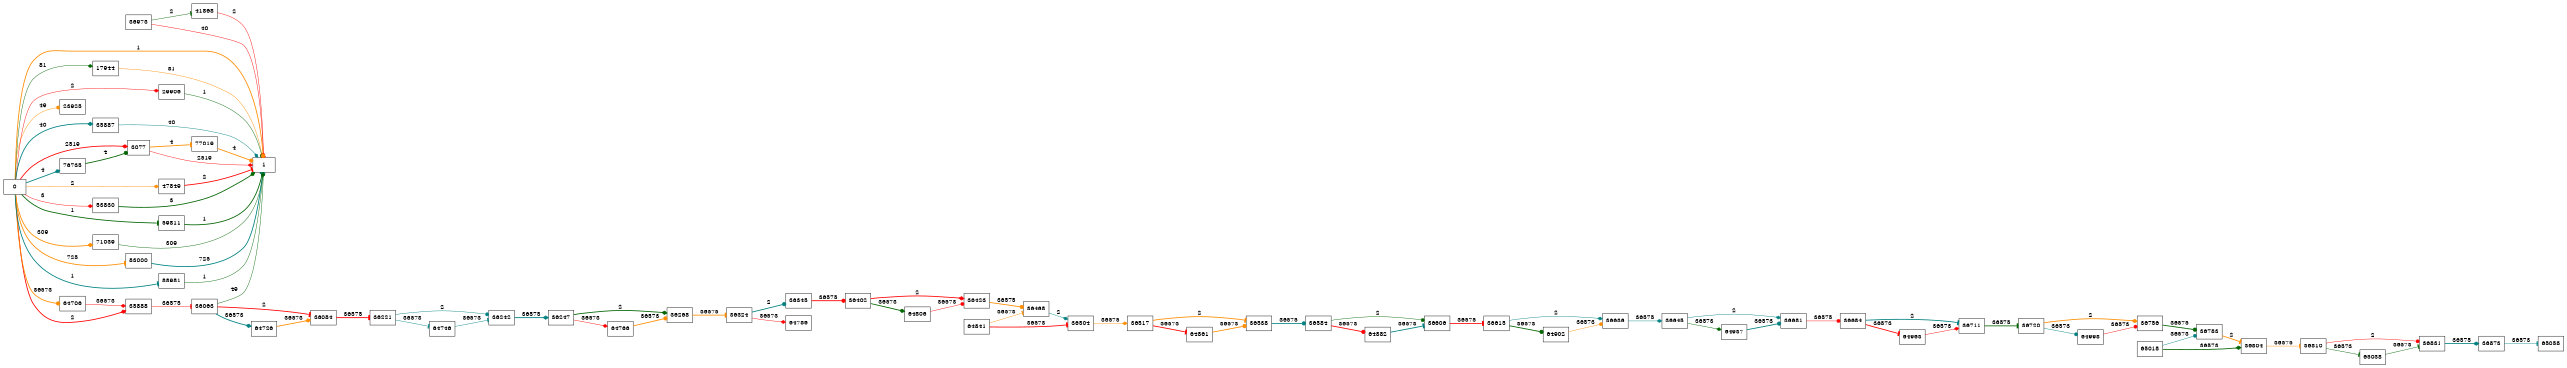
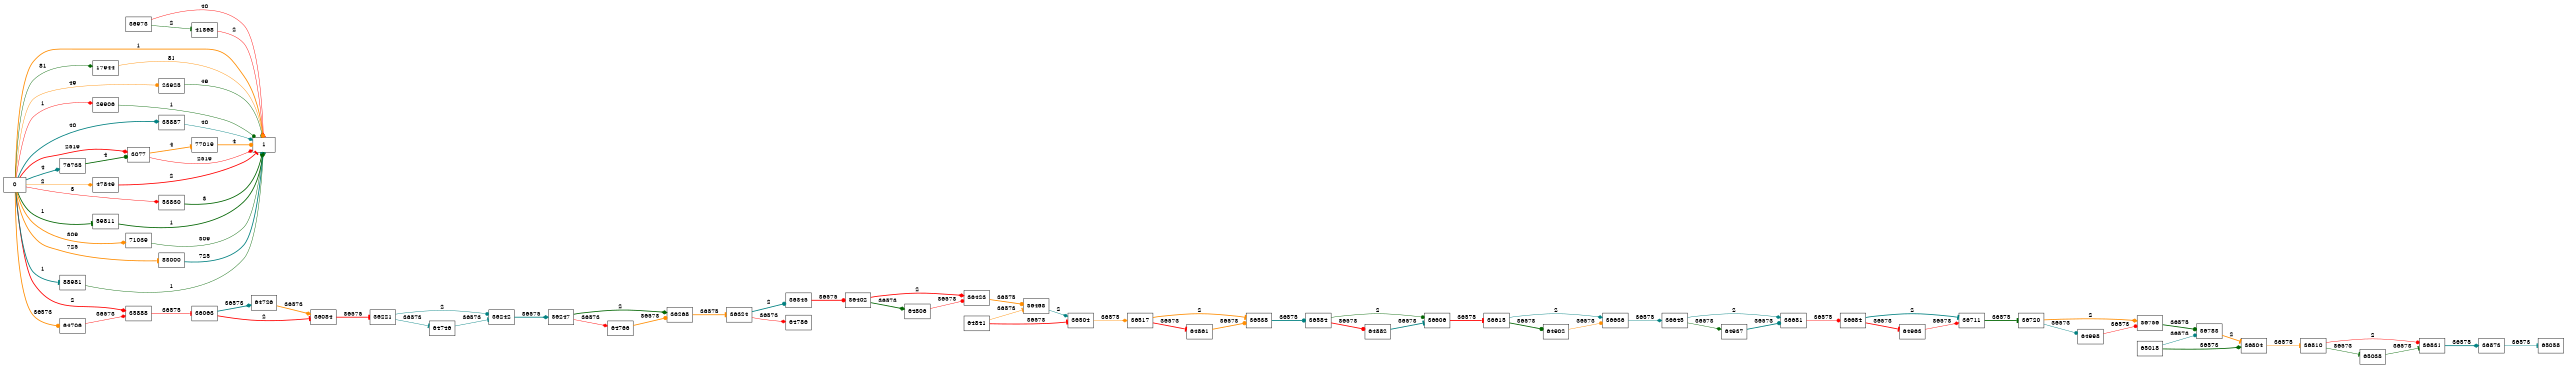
(73, 86) -> (43, 104)
(257, 250) -> (234, 93)
